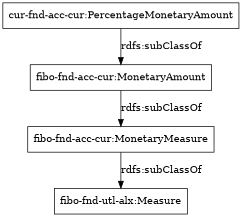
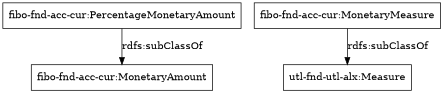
(121, 16) -> (122, 16)
(121, 105) -> none
(121, 201) -> (347, 78)
